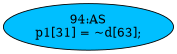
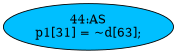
(88, 27) -> (88, 27)
